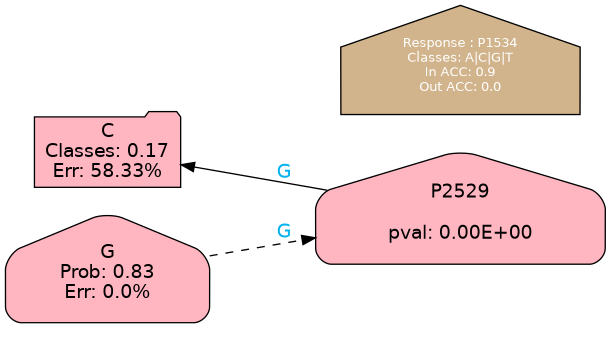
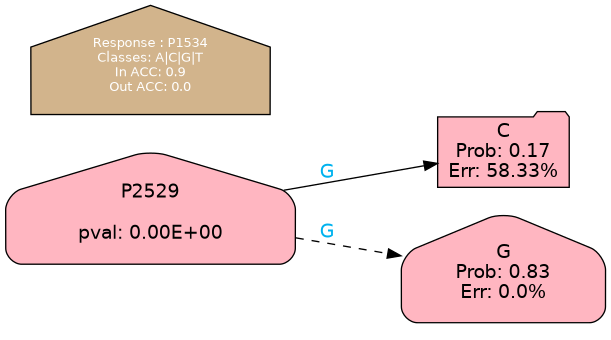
(108, 152) -> (503, 152)
(256, 248) -> (342, 246)
